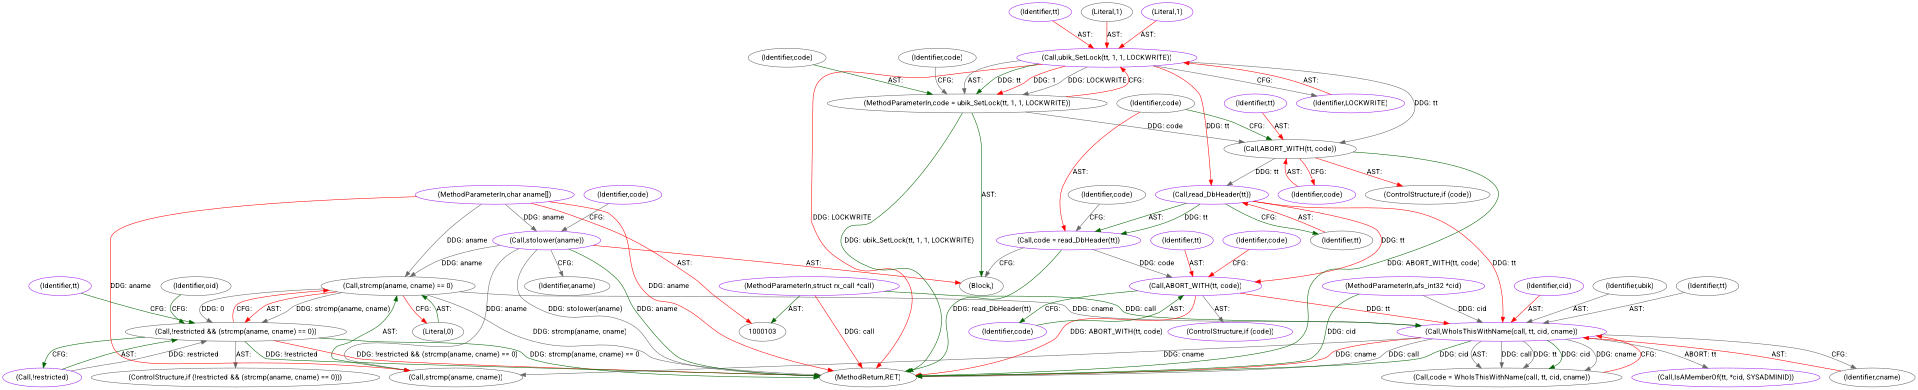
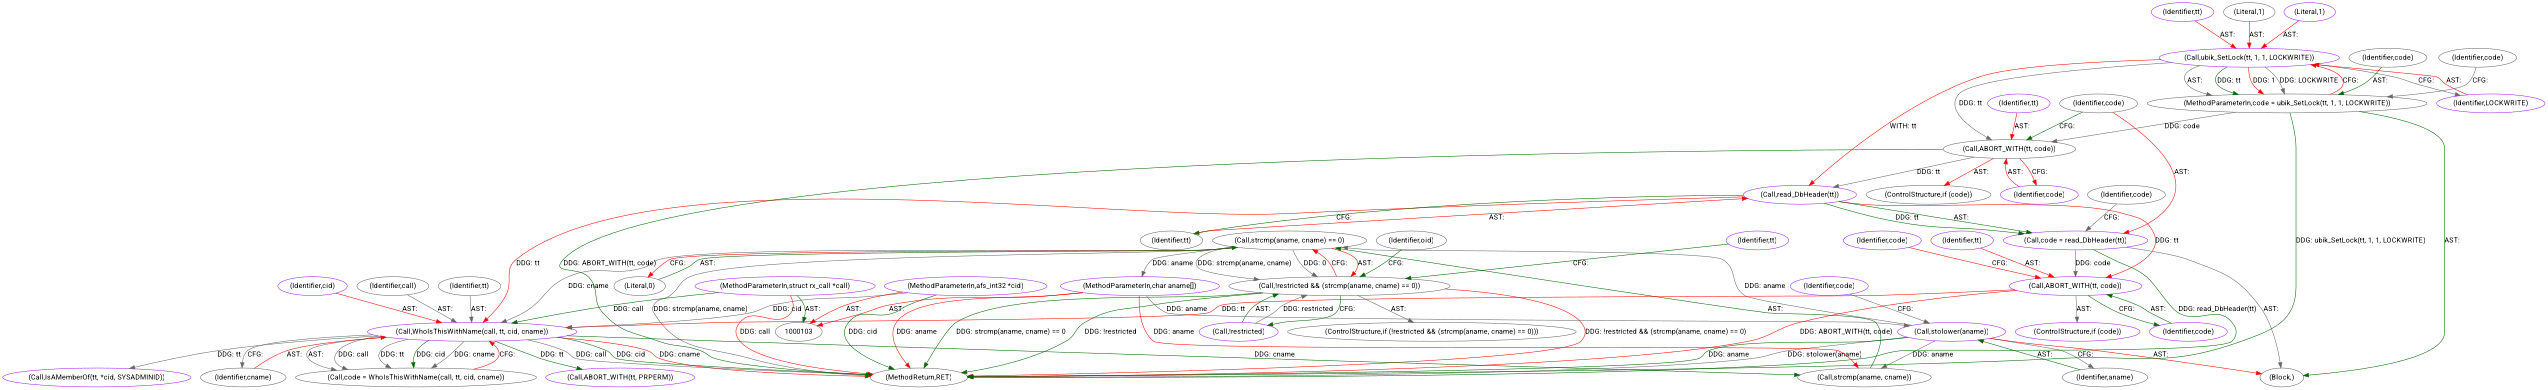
(1218, 126) -> (1903, 126)
(812, 146) -> none
(442, 235) -> (1179, 254)
(1008, 263) -> (2272, 309)
(1630, 286) -> (393, 286)
none -> (857, 302)
(1700, 355) -> (229, 355)
none -> (2032, 356)
(973, 359) -> (1181, 356)
none -> (620, 377)
